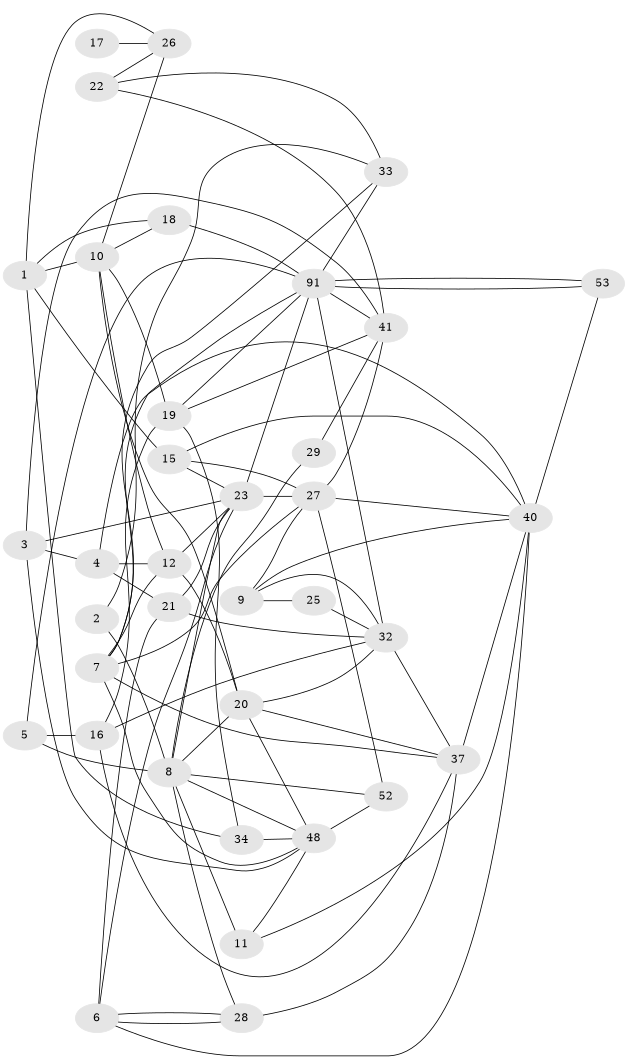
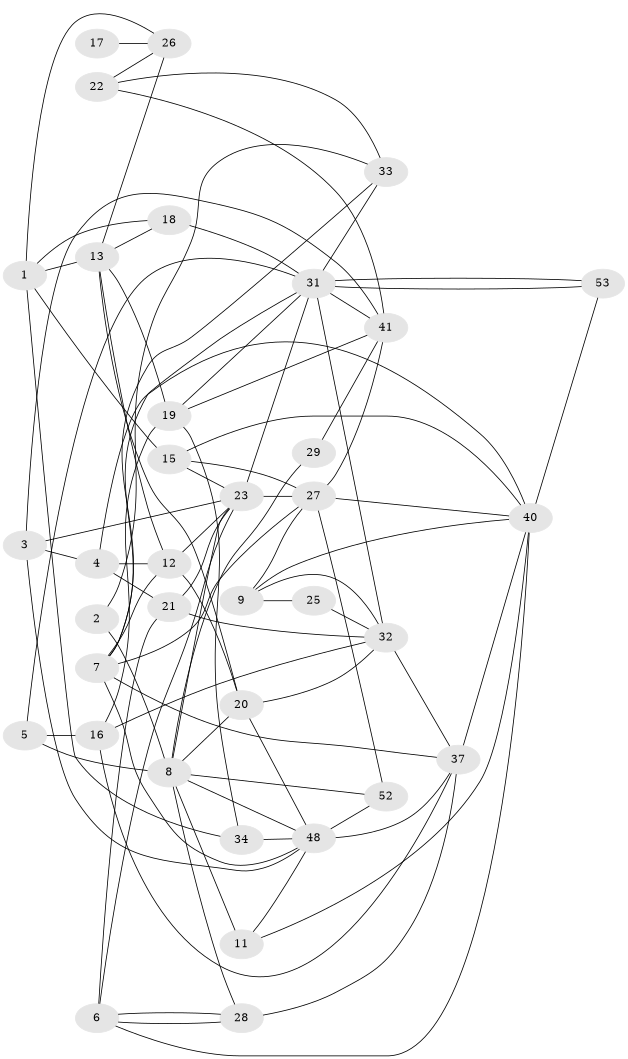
(97, 257) -> (97, 257)
(314, 284) -> (314, 284)
(350, 732) -> (402, 821)
